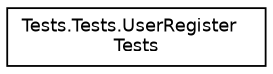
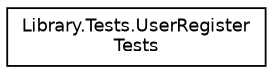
(136, 37) -> (136, 37)
